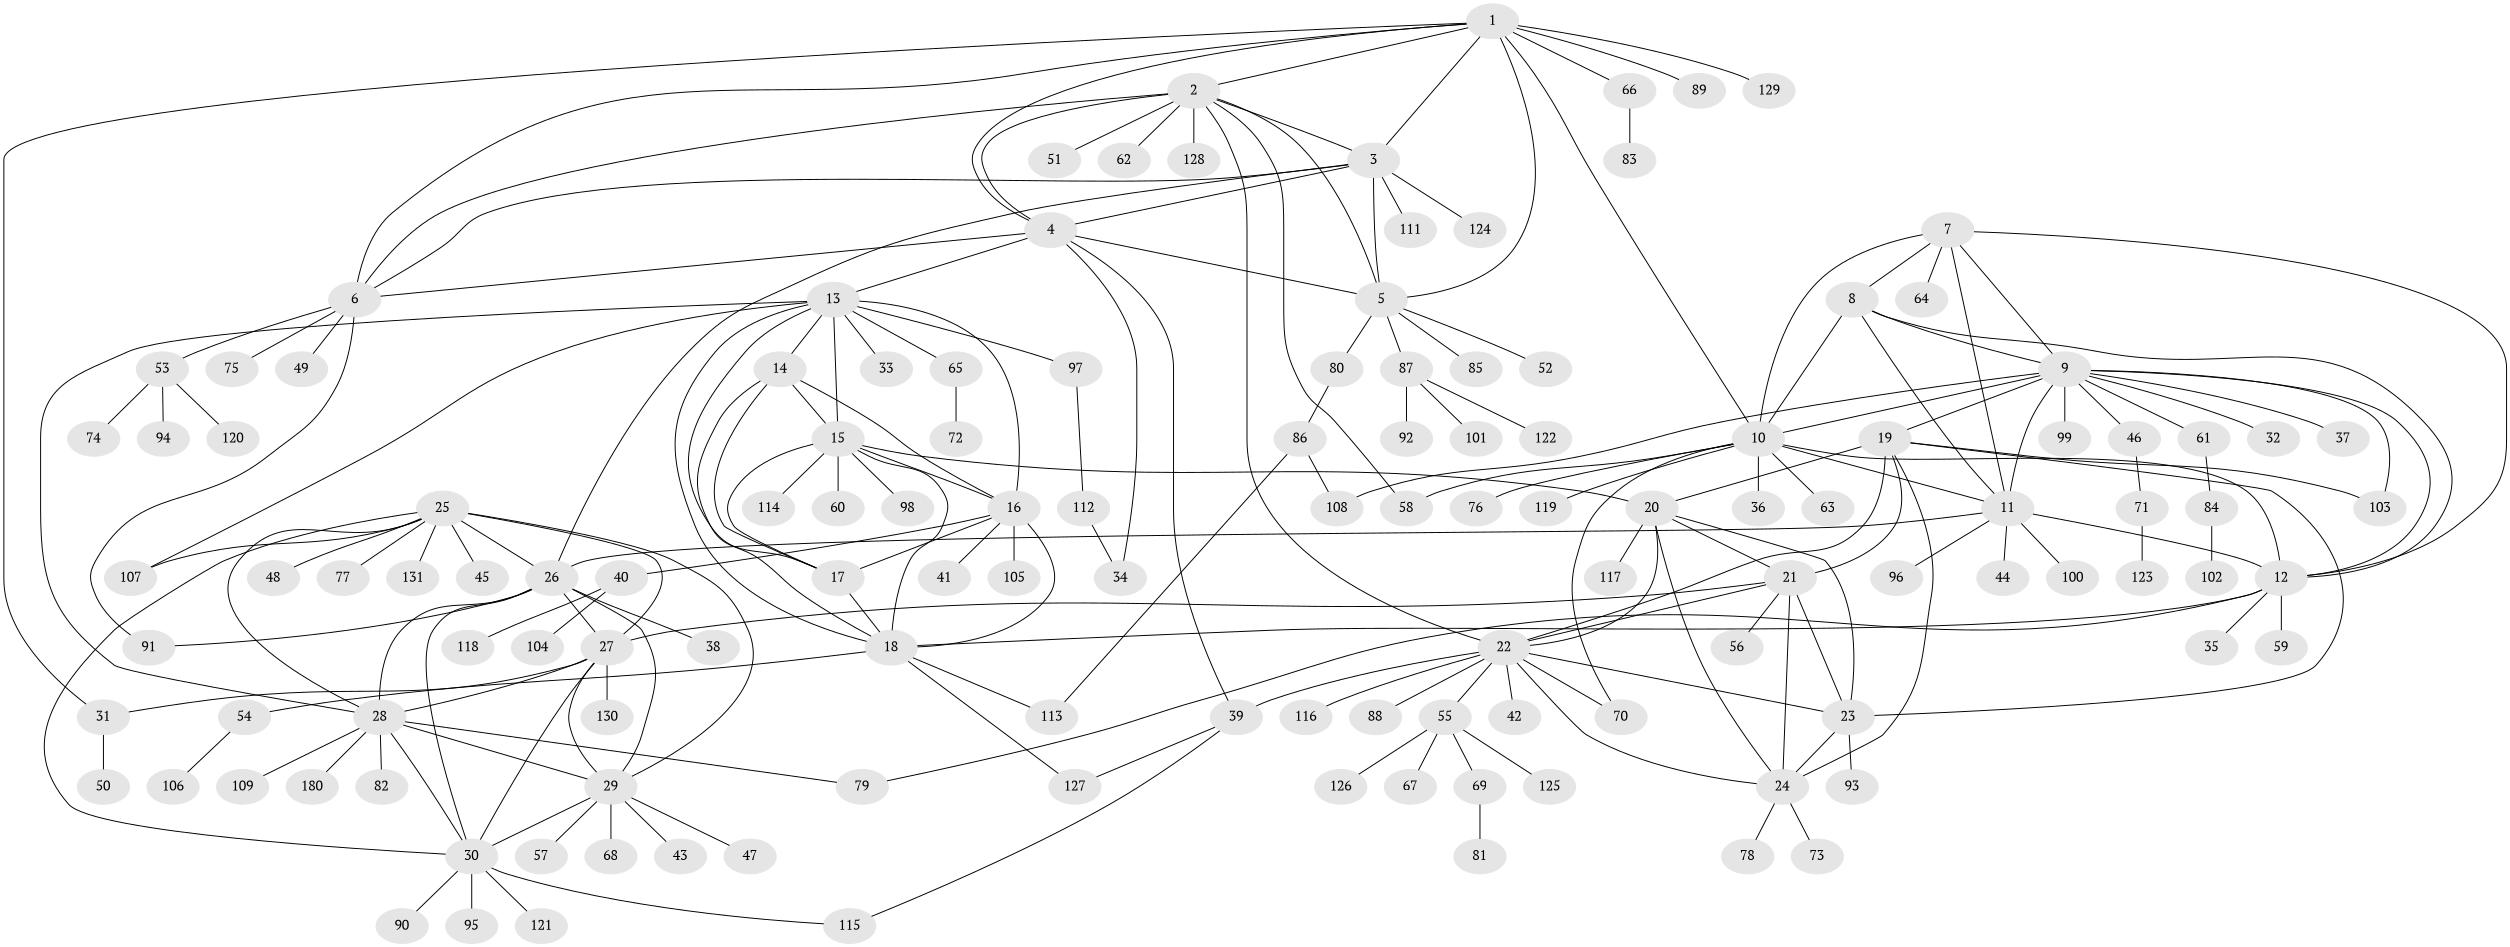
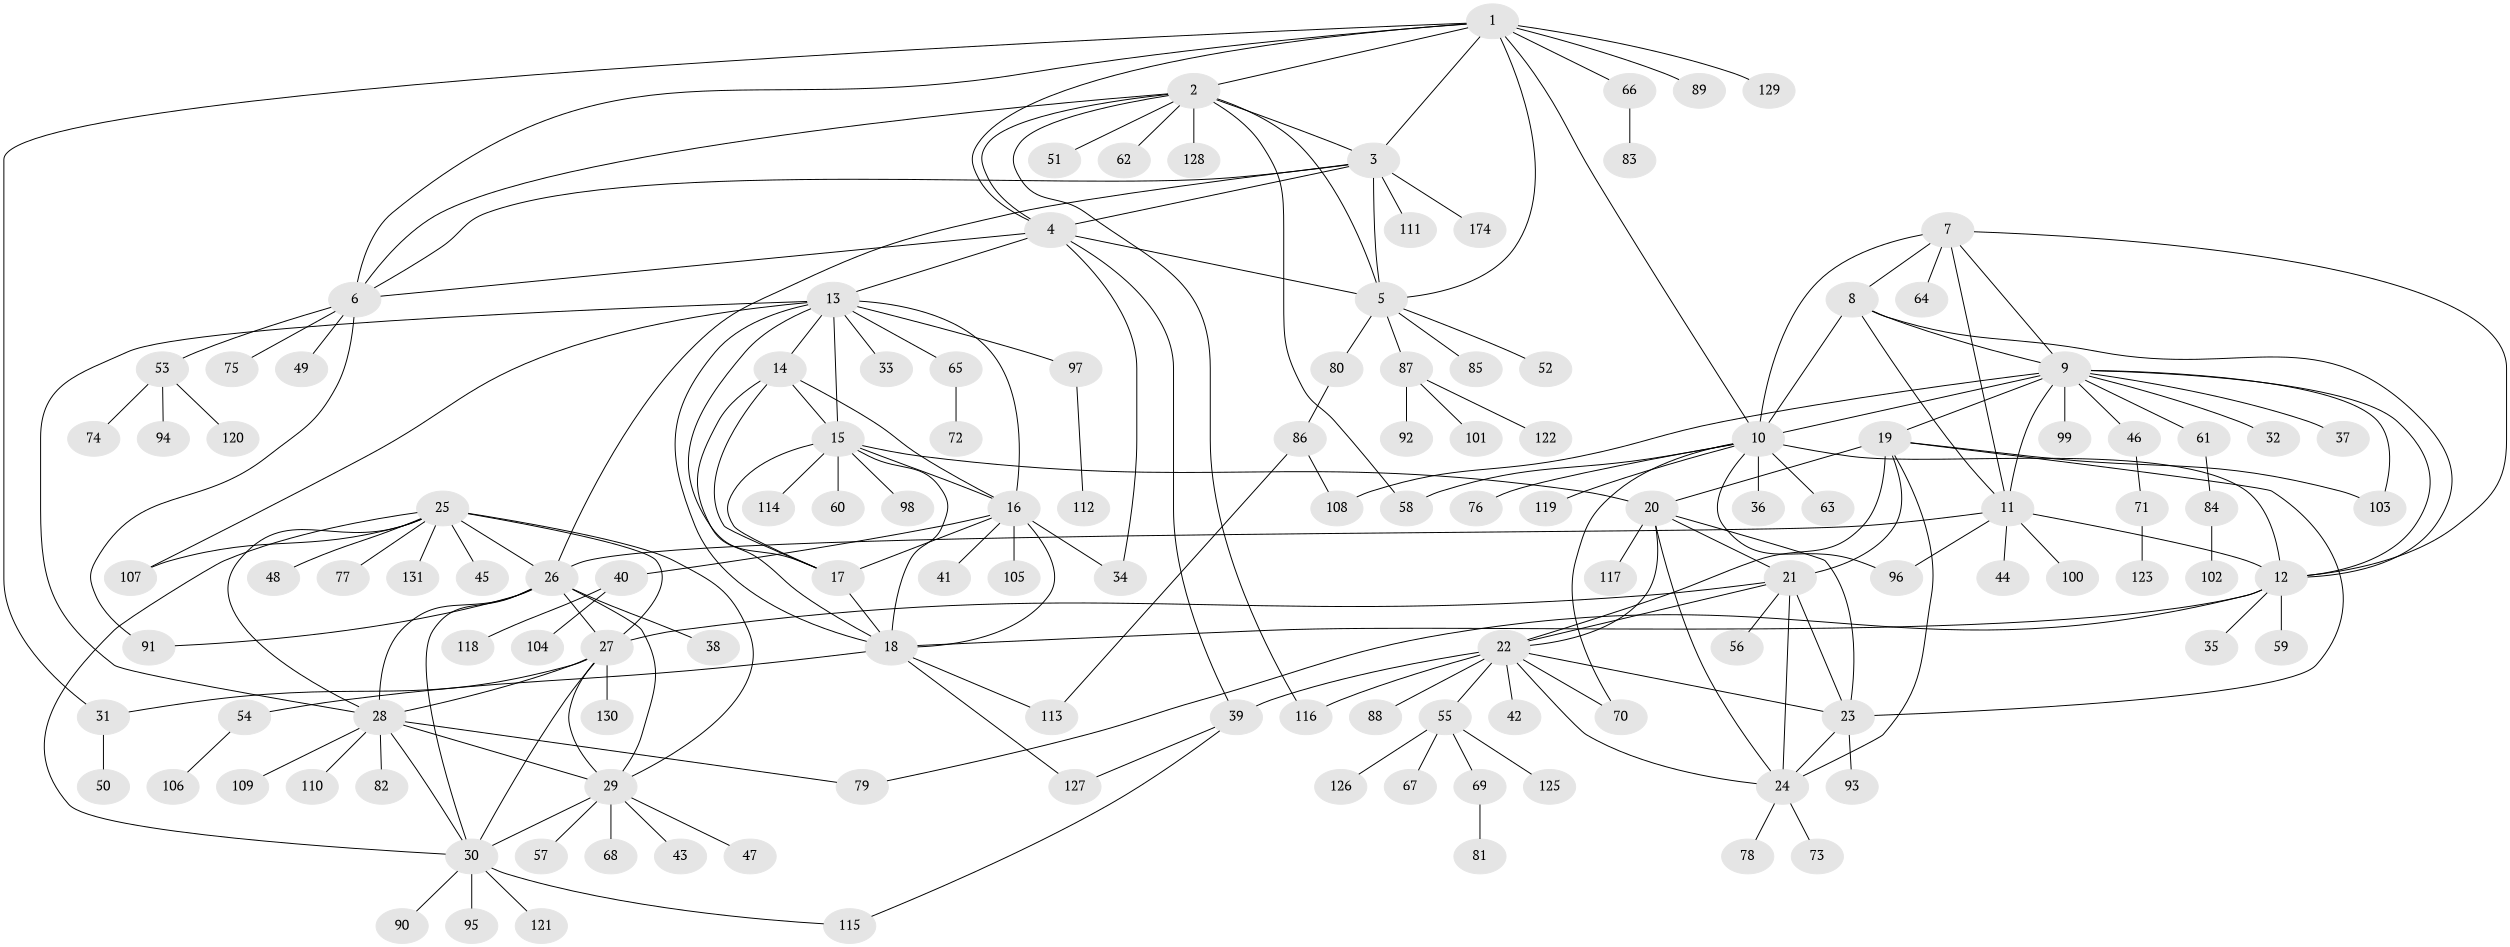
(1480, 230) -> (1480, 230)
(1247, 432) -> (1195, 304)
(1878, 472) -> (1756, 550)
(1102, 543) -> (1067, 543)
(312, 787) -> (312, 787)
